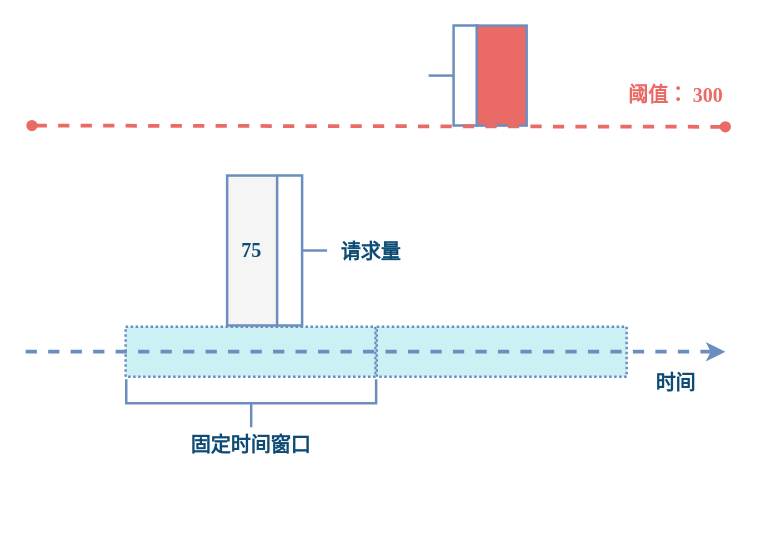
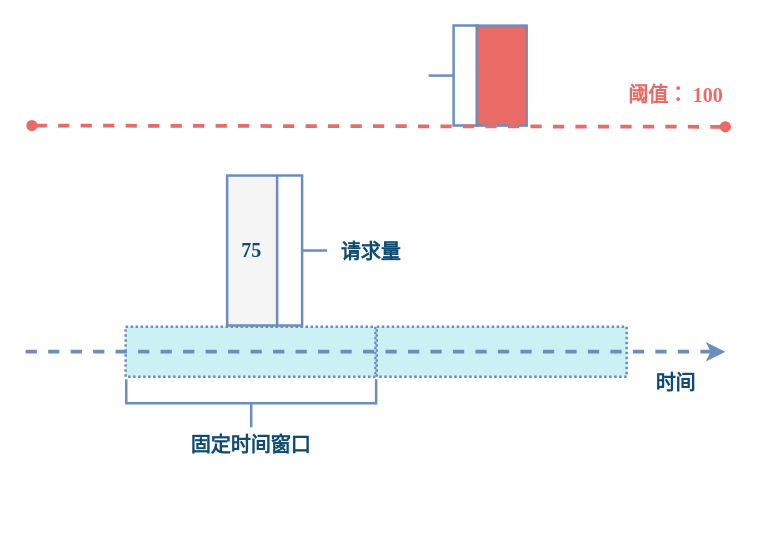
(676, 96) -> (676, 96)
